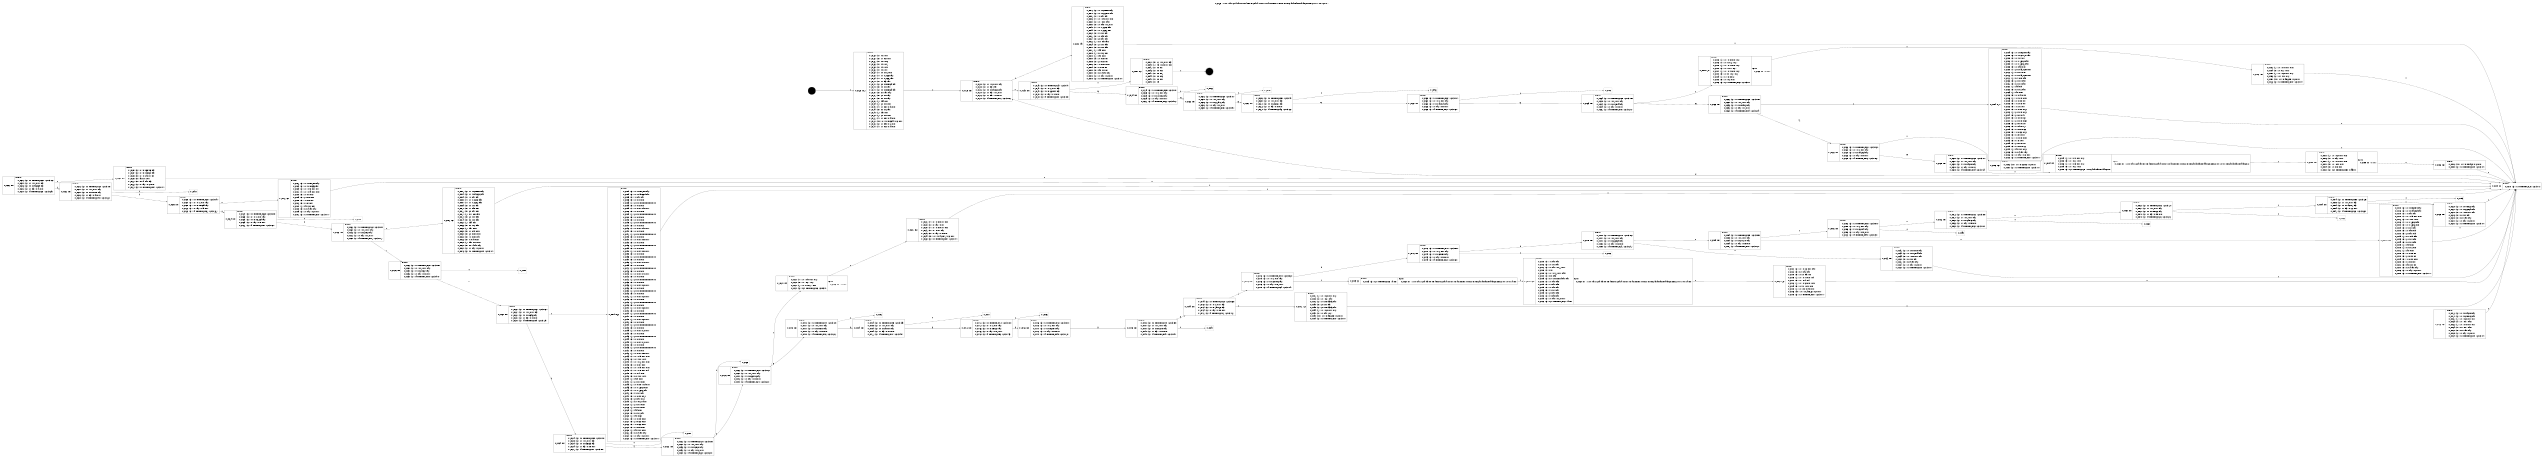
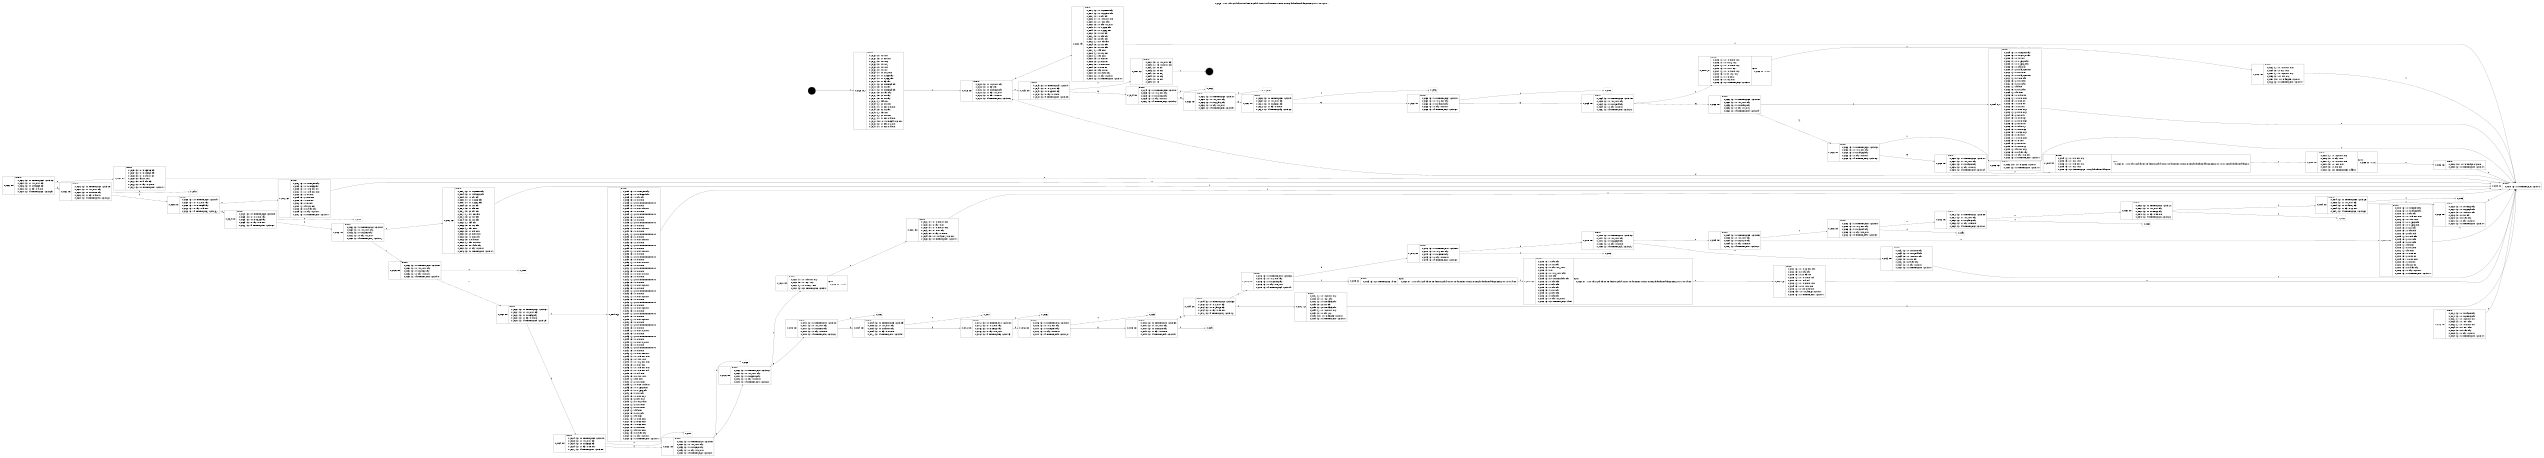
none -> (1152, 315)
